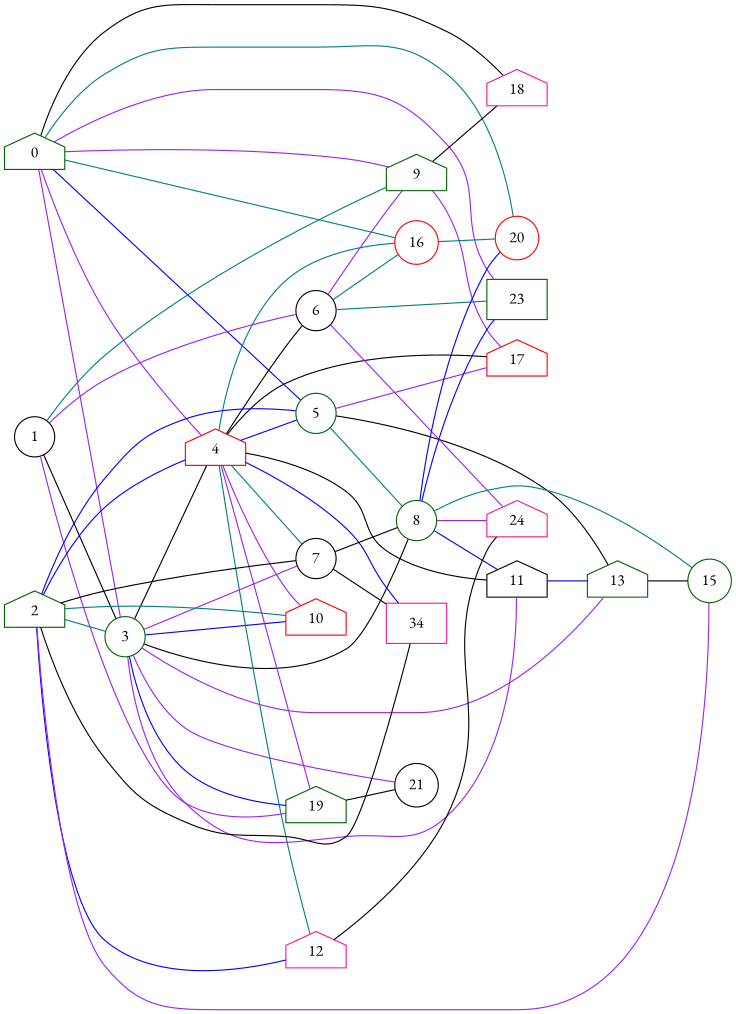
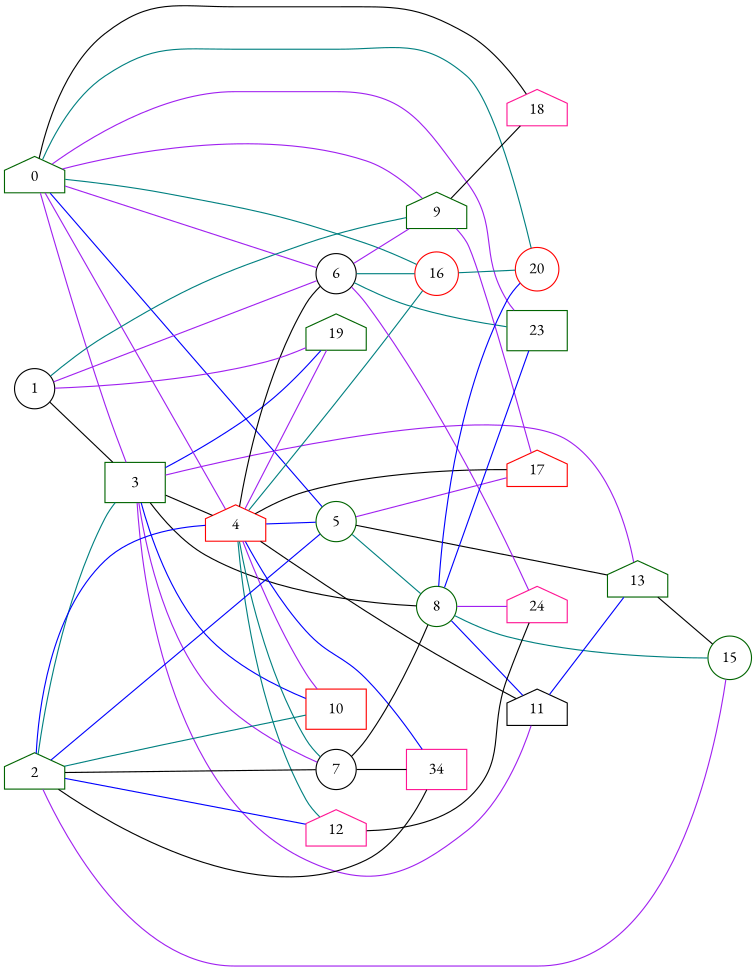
none -> (191, 227)
(316, 619) -> (336, 709)
(125, 637) -> (135, 483)
(417, 785) -> none
